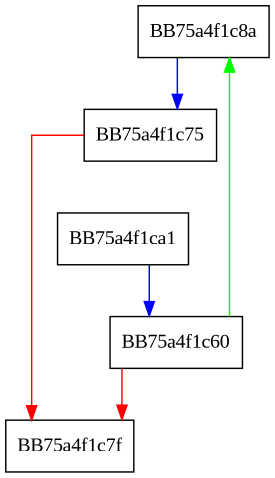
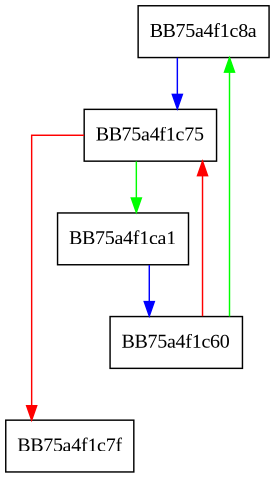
none -> (136, 180)
(122, 387) -> (203, 246)
